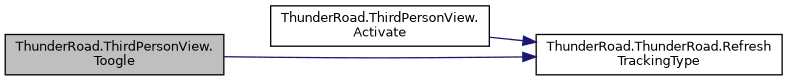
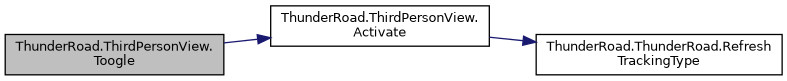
(373, 58) -> (241, 41)
